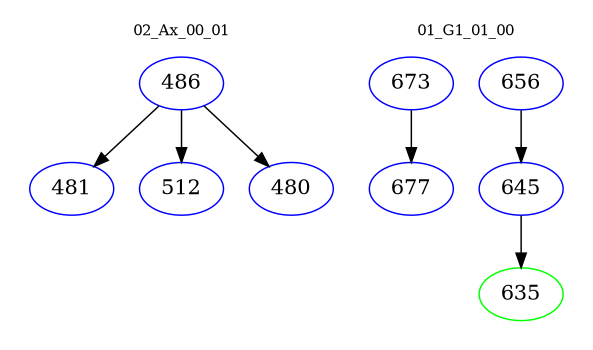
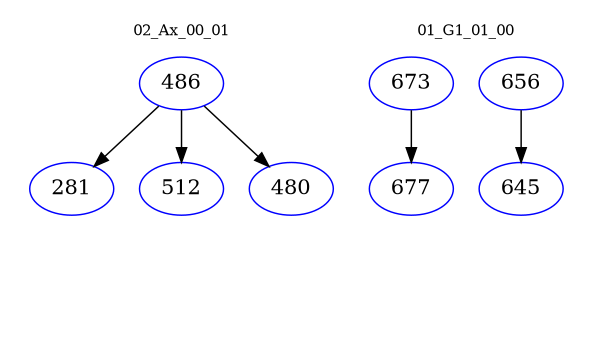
(72, 189) -> (72, 189)
(521, 294) -> none
